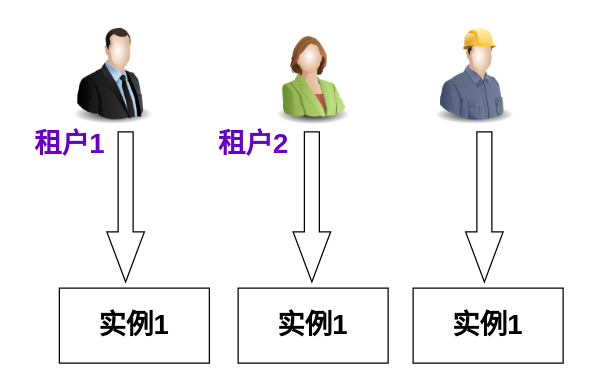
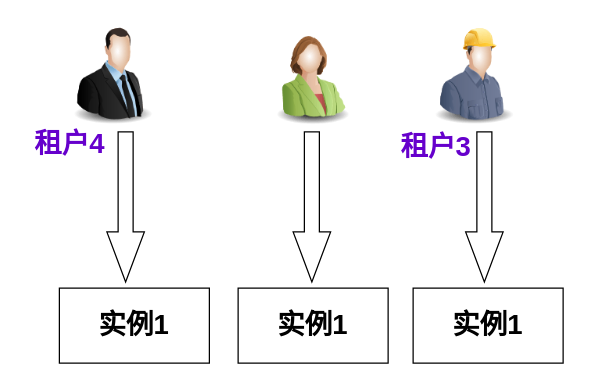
(70, 144) -> (70, 144)
(253, 144) -> none
none -> (436, 148)
